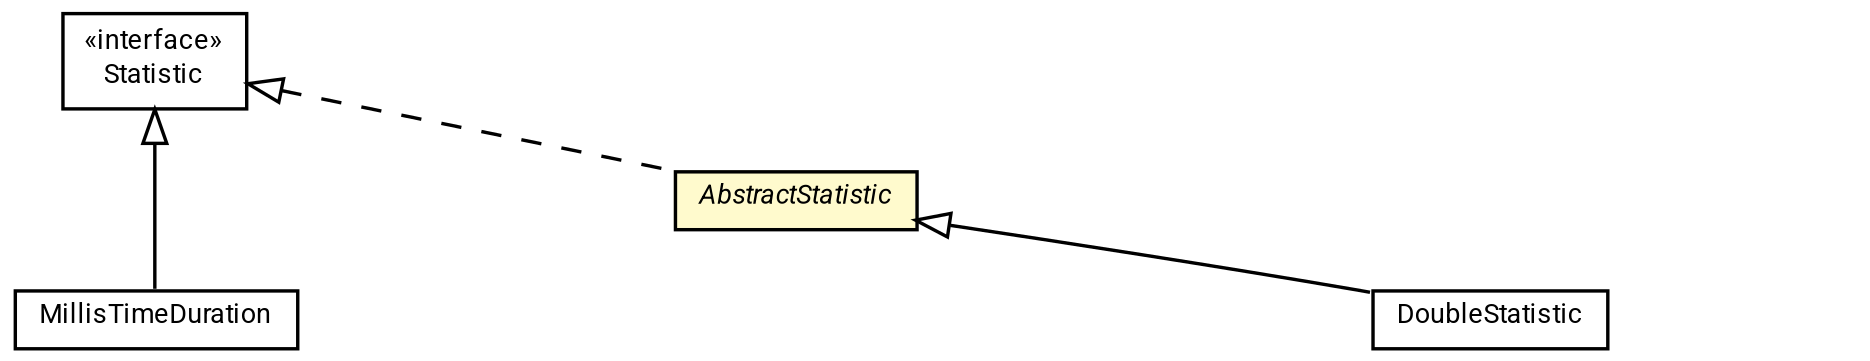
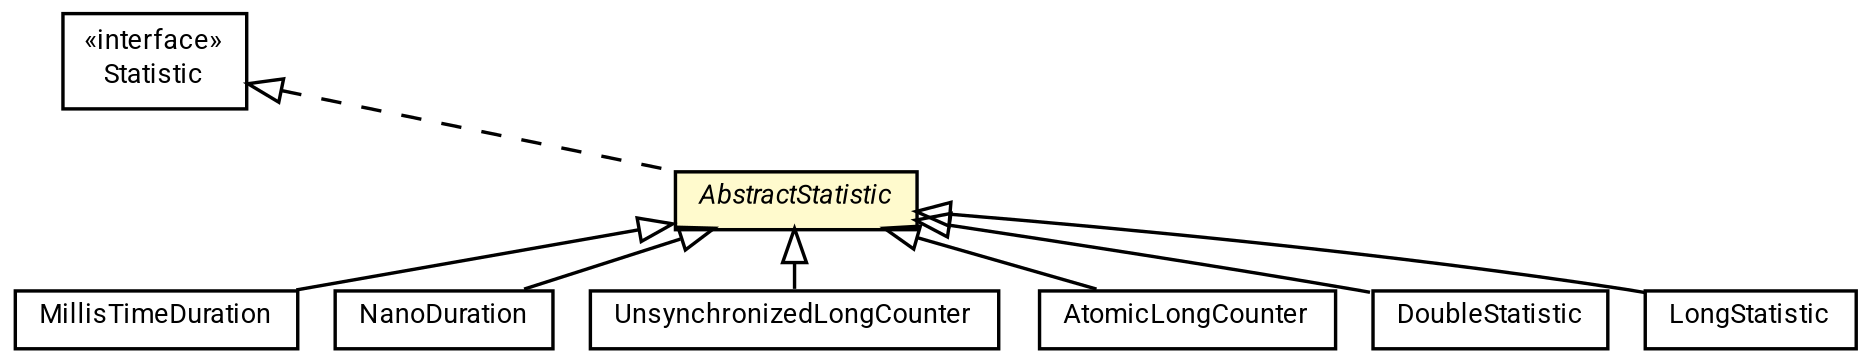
(155, 217) -> (467, 260)
none -> (444, 318)
none -> (795, 318)
none -> (1186, 318)
none -> (1751, 318)
